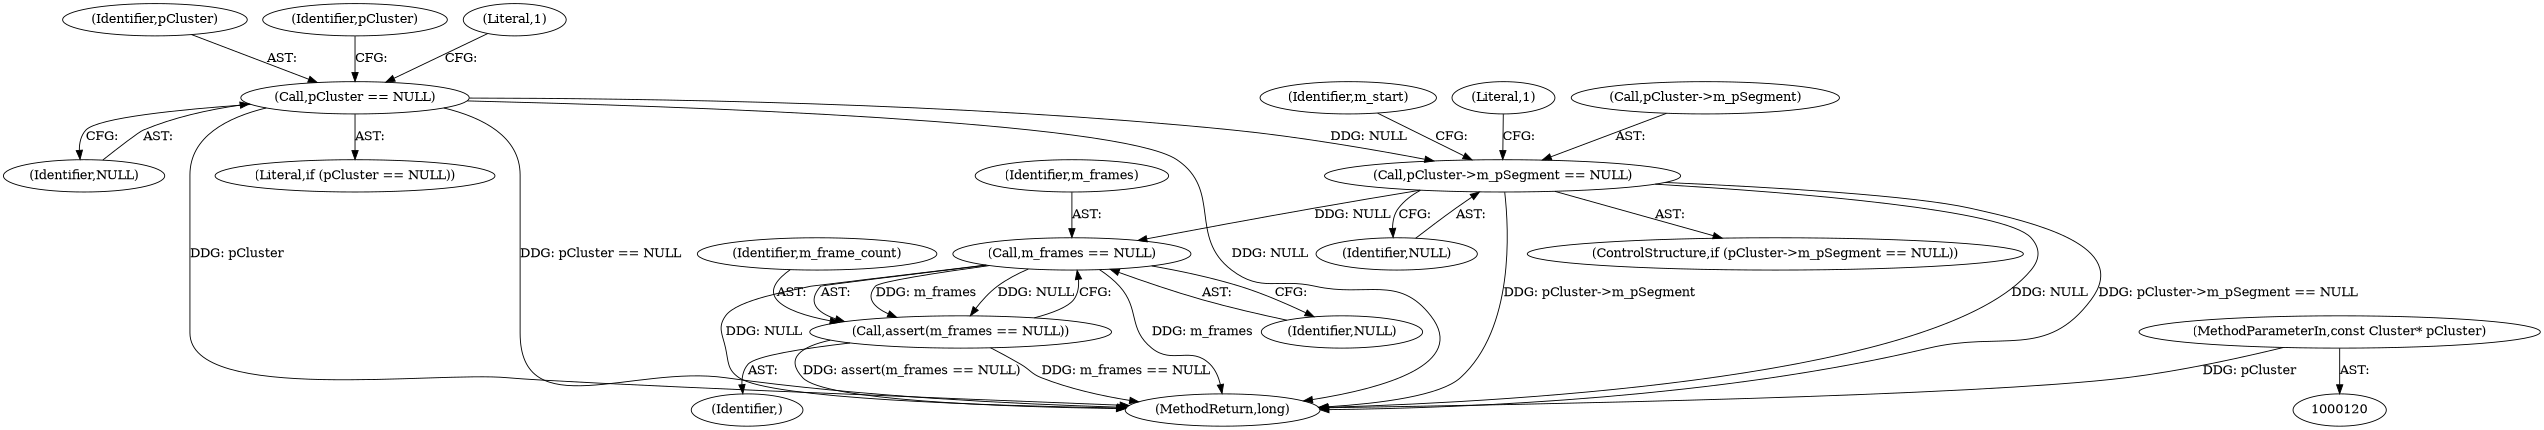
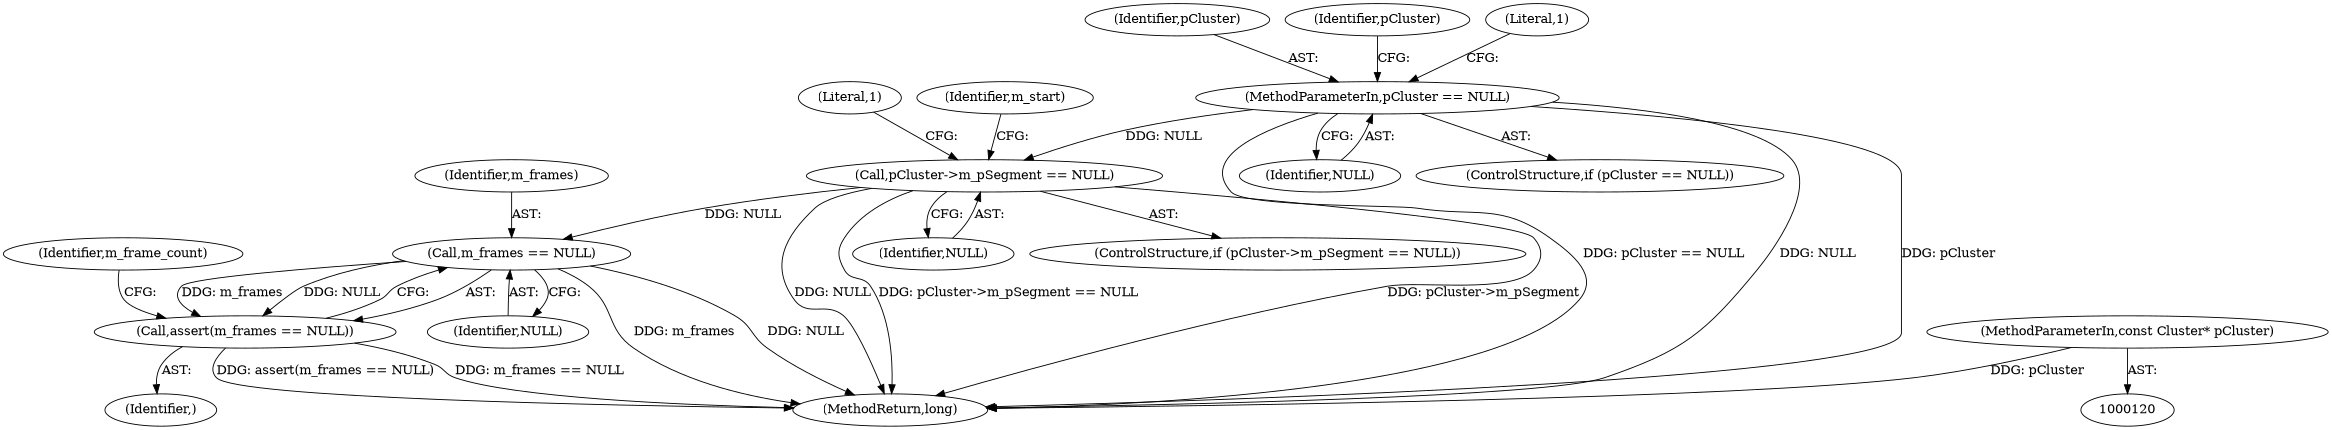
(355, 98) -> (1377, 98)
(1705, 98) -> none
(355, 176) -> (1600, 176)
(794, 293) -> (142, 293)
